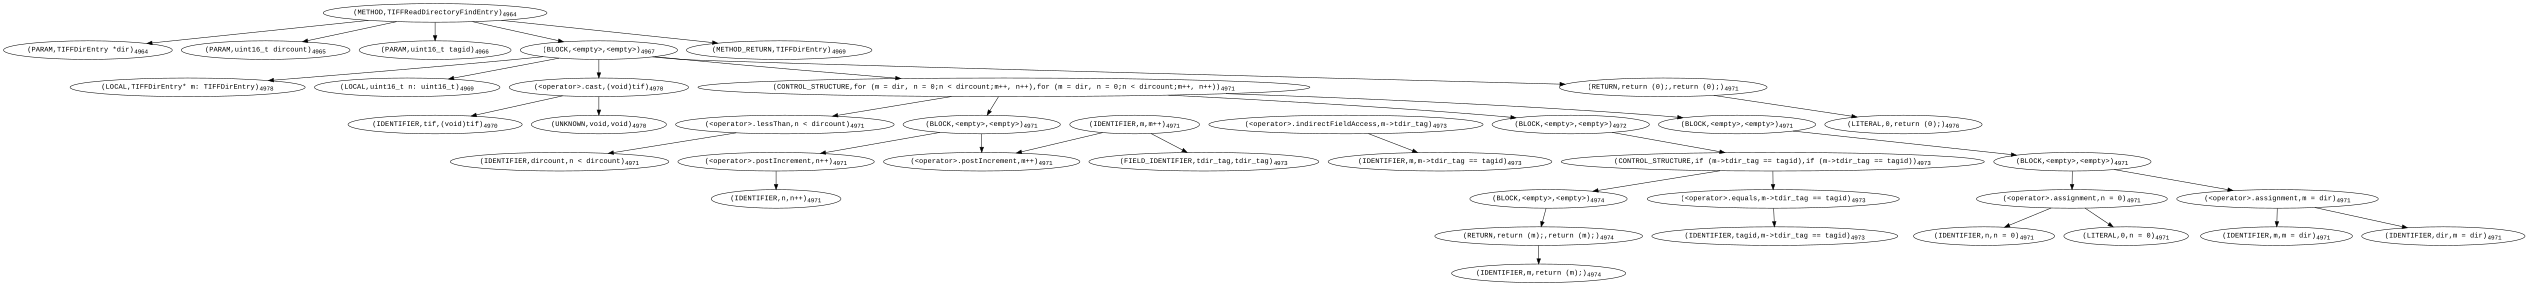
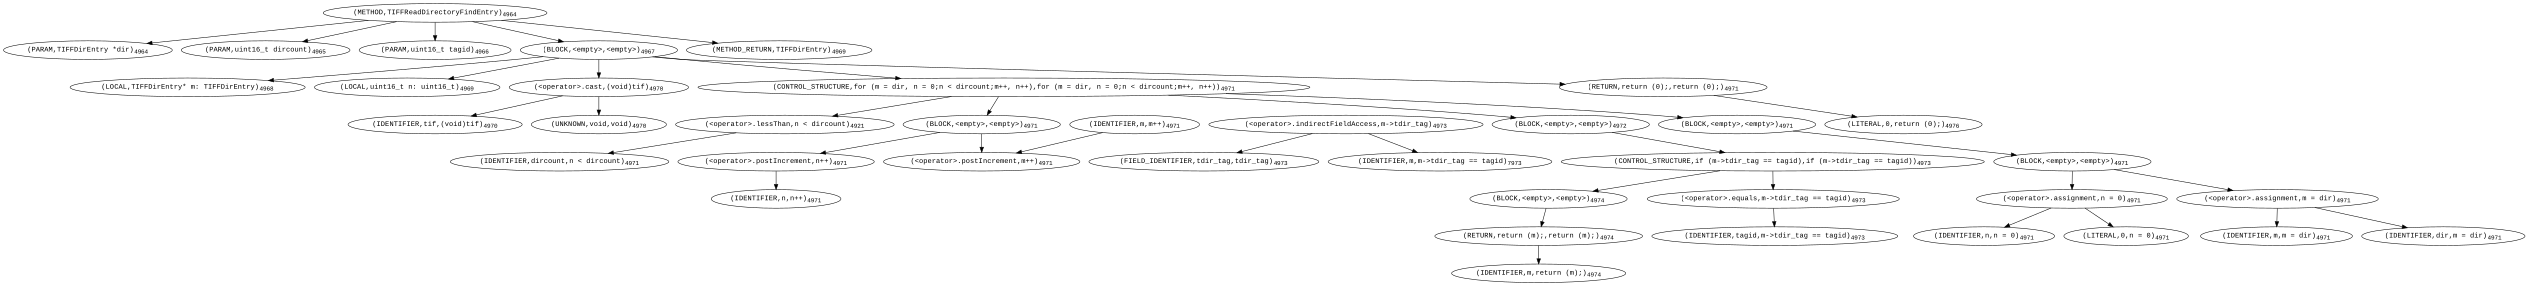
(267, 87) -> (267, 87)
(857, 124) -> (857, 124)
(1167, 142) -> (1277, 143)
(1515, 161) -> (1515, 161)
